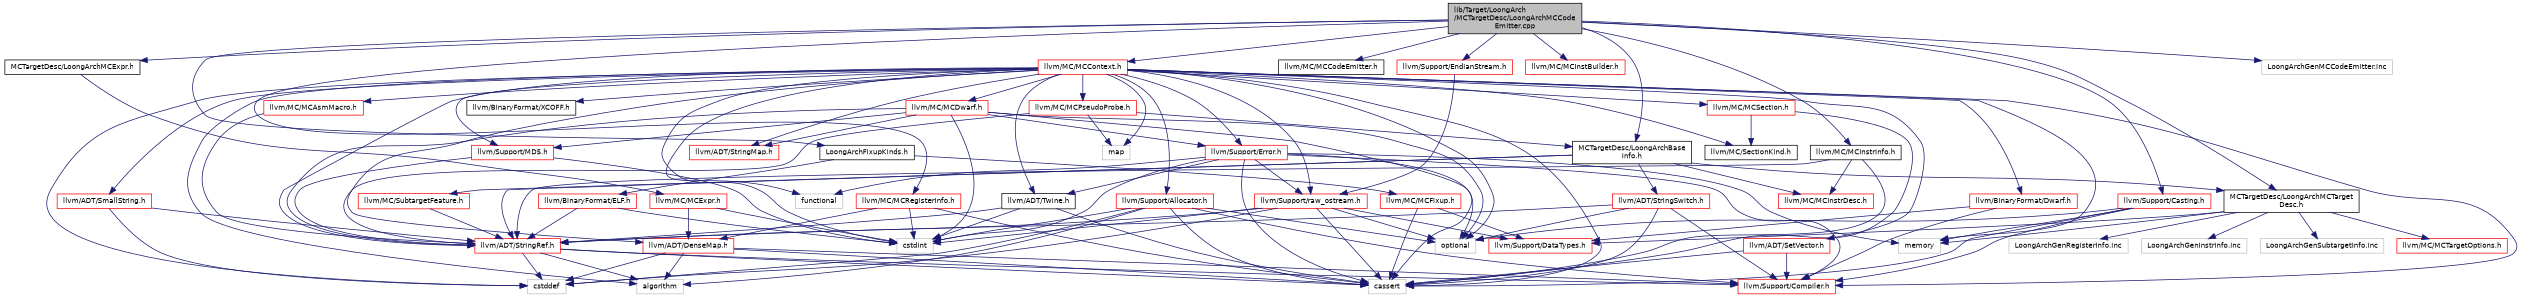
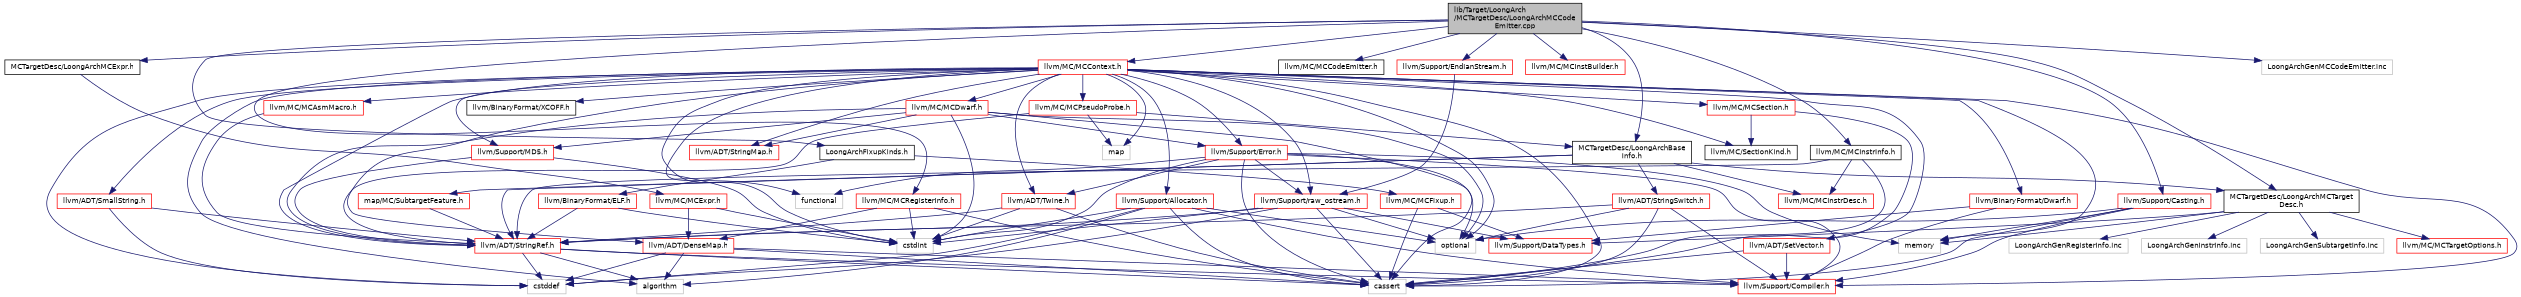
(414, 201) -> (414, 201)
(1039, 201) -> (1039, 201)
